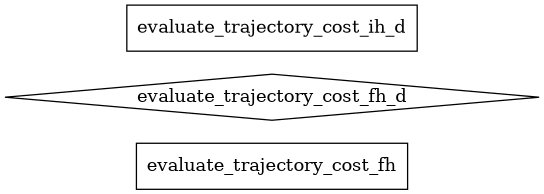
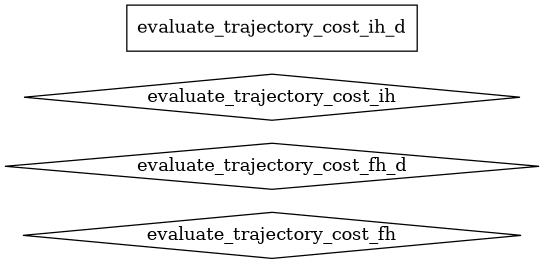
none -> (272, 97)
(272, 166) -> (272, 235)
